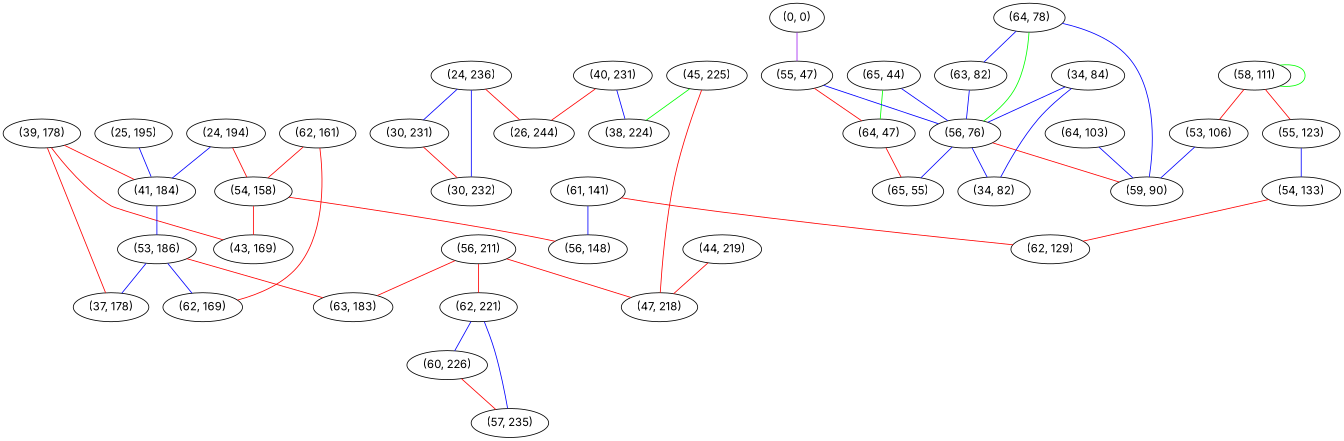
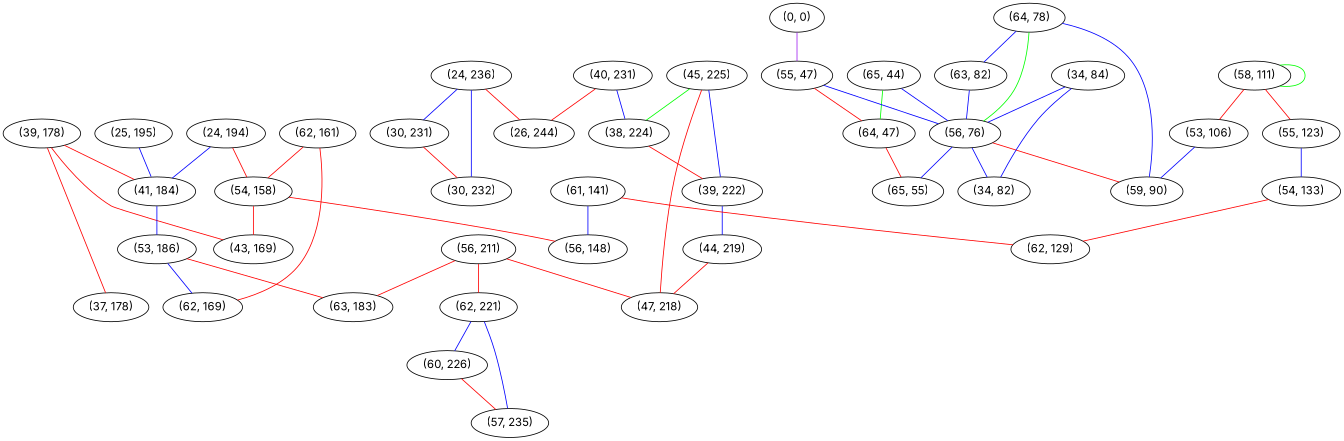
(1085, 133) -> none
none -> (722, 191)
(134, 278) -> none
